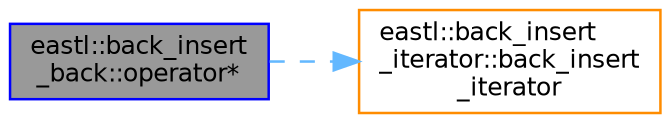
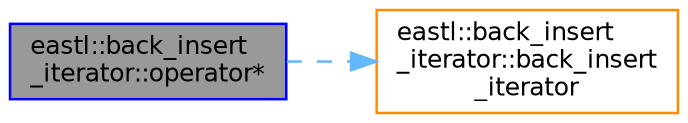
(139, 62) -> (148, 62)
